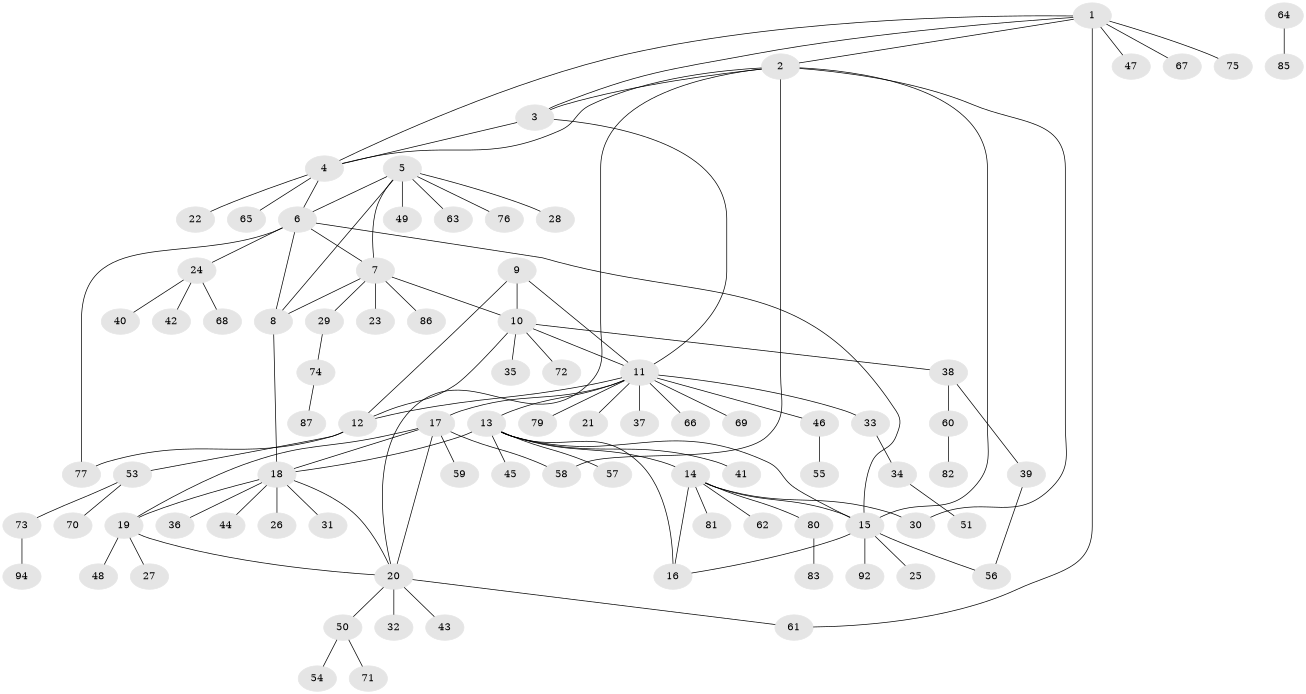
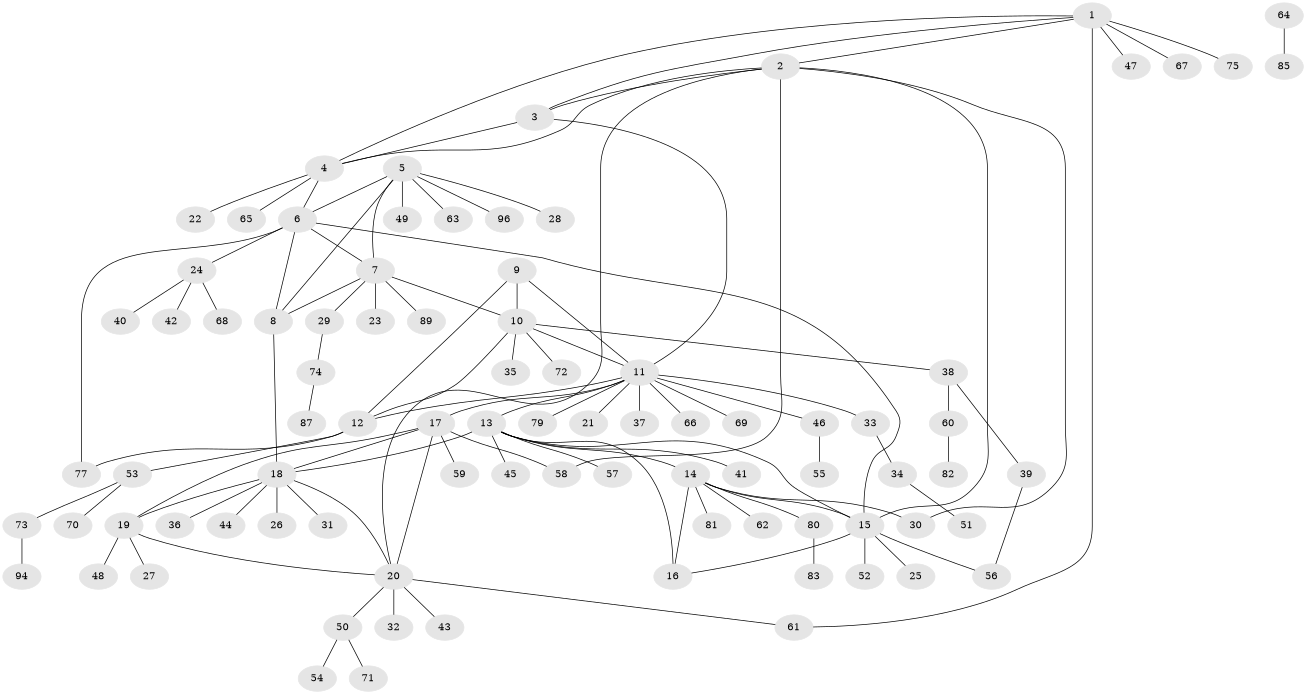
(504, 220) -> (504, 220)
(426, 322) -> (426, 322)
(865, 577) -> (865, 577)
